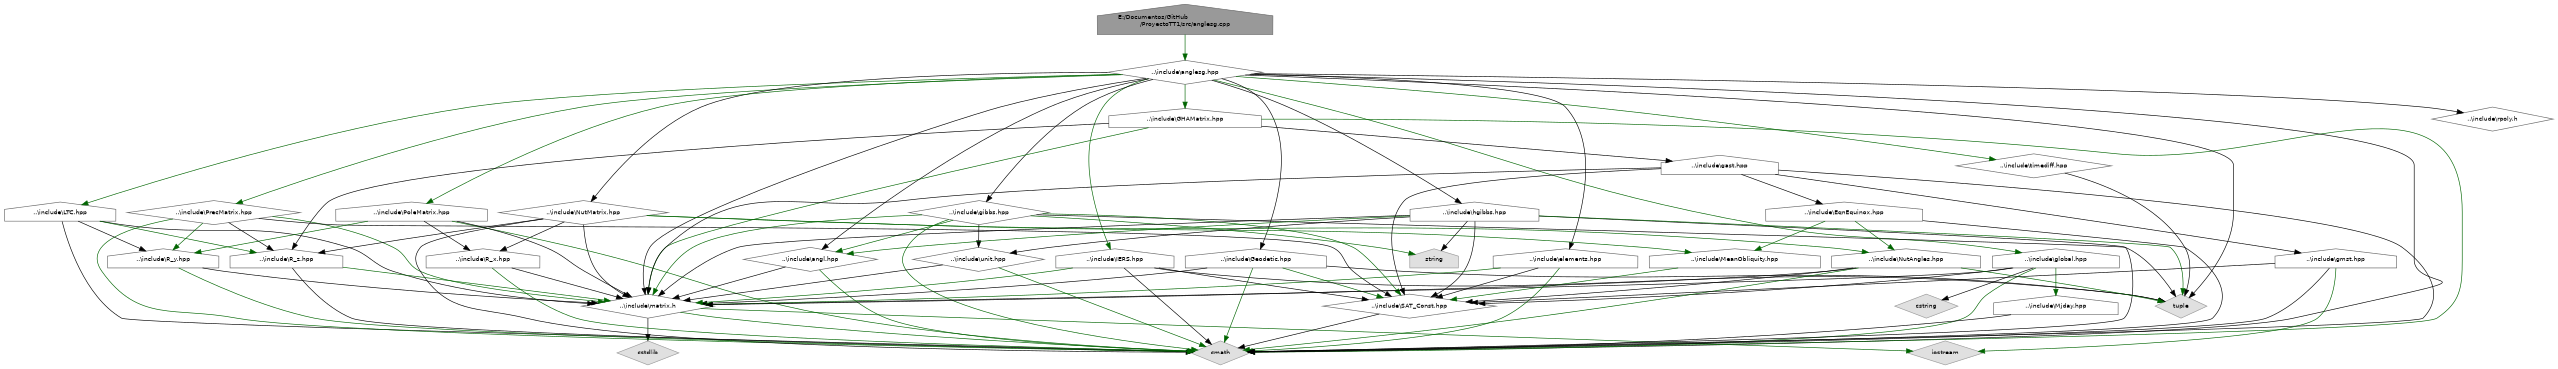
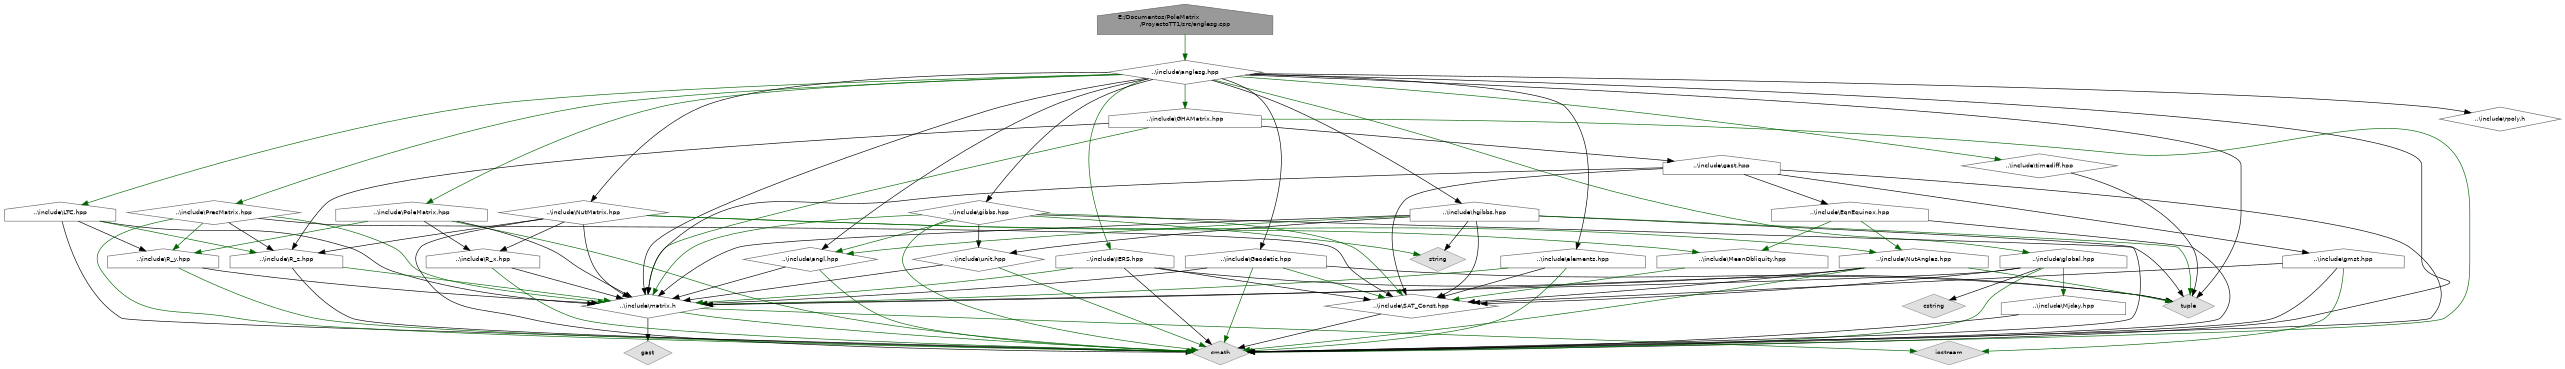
(1185, 21) -> (1185, 21)
(1434, 259) -> (1438, 259)
(648, 353) -> (648, 353)
